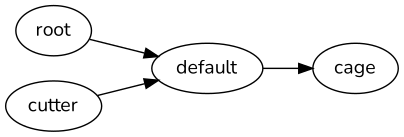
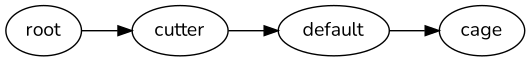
(117, 46) -> (100, 31)
